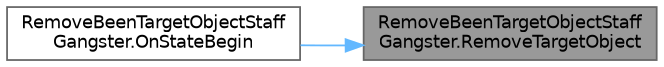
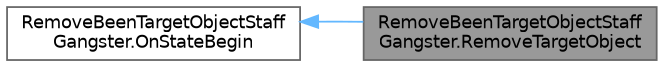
(323, 45) -> (341, 22)
